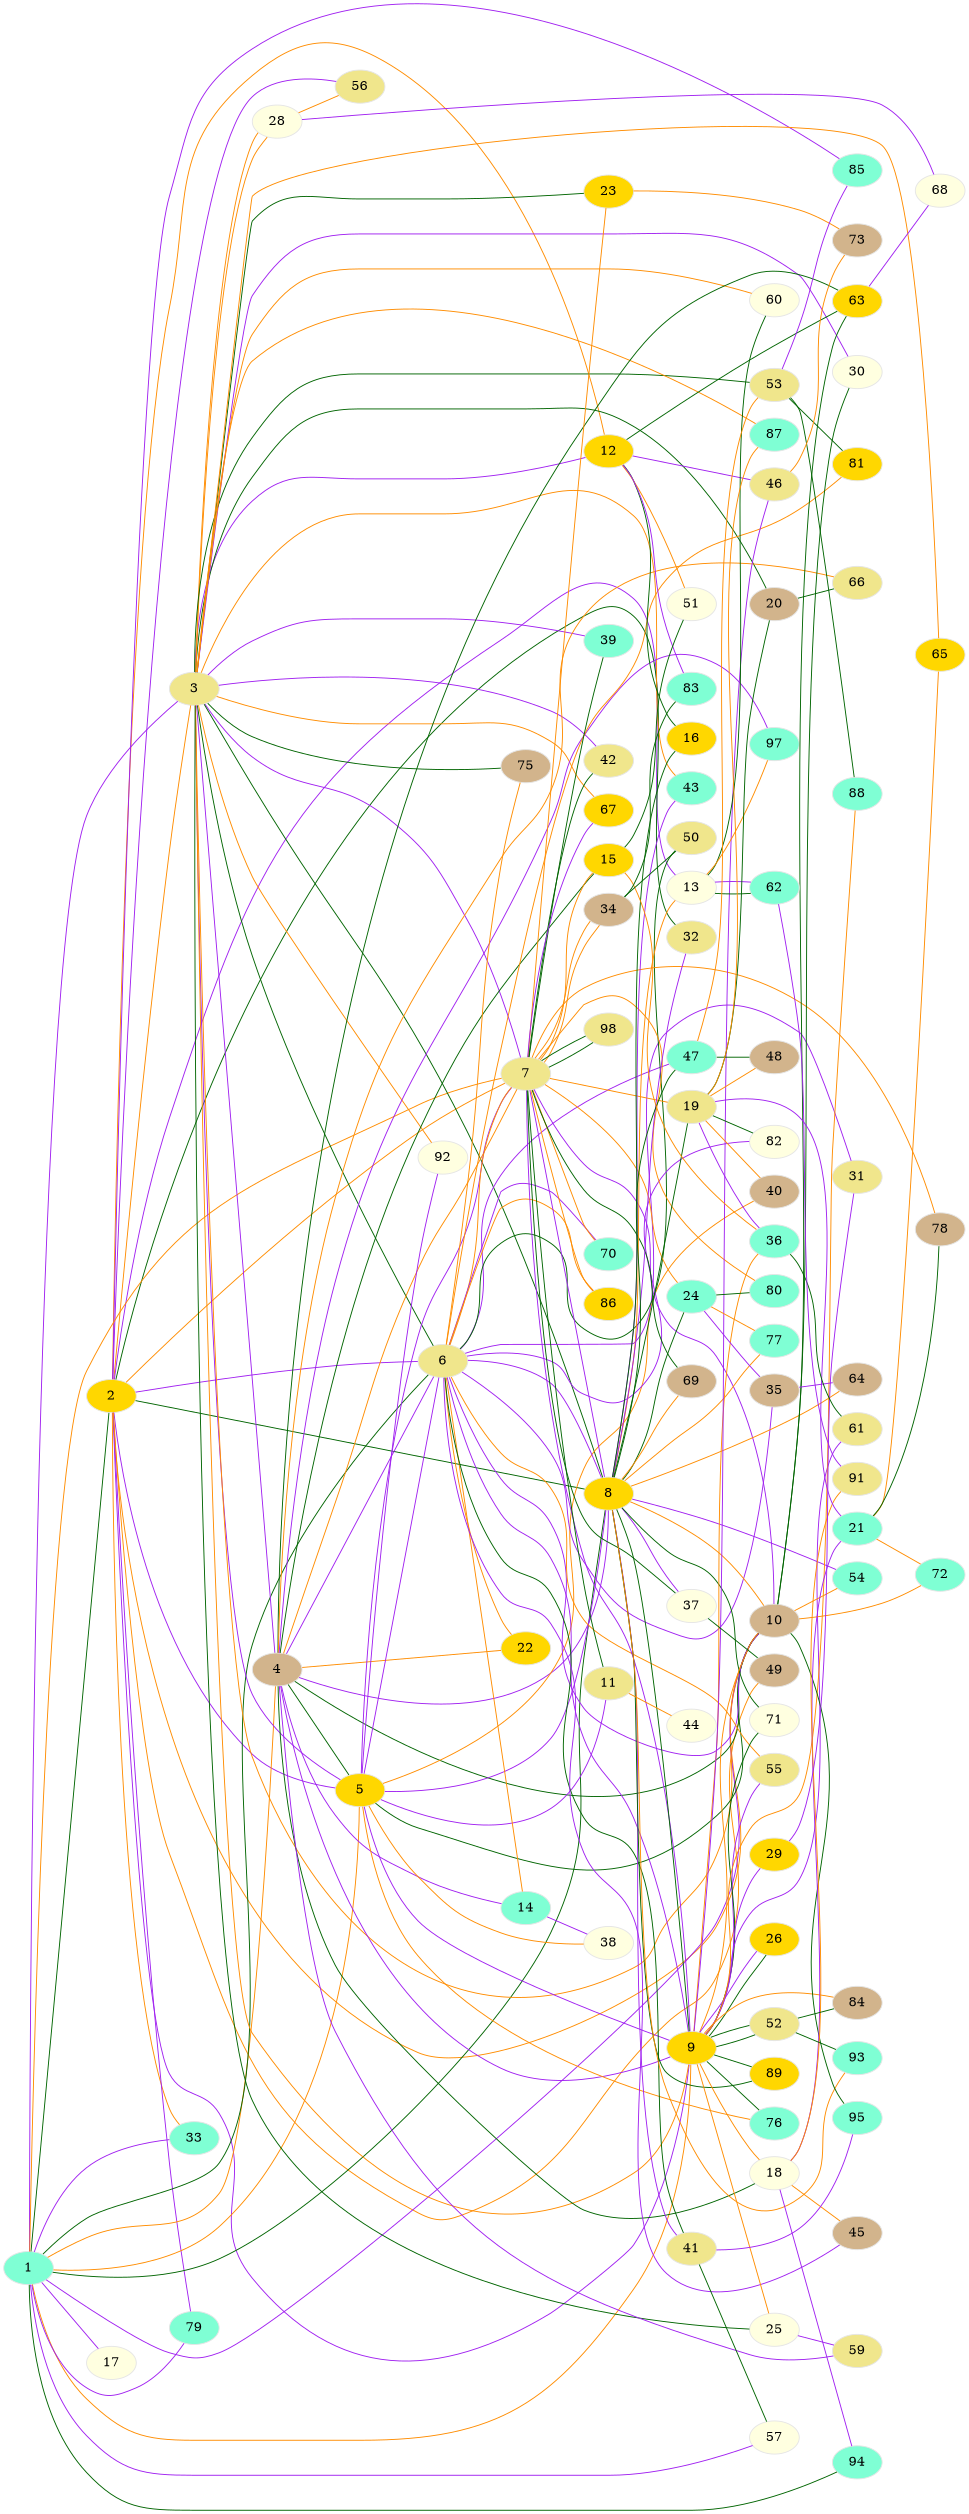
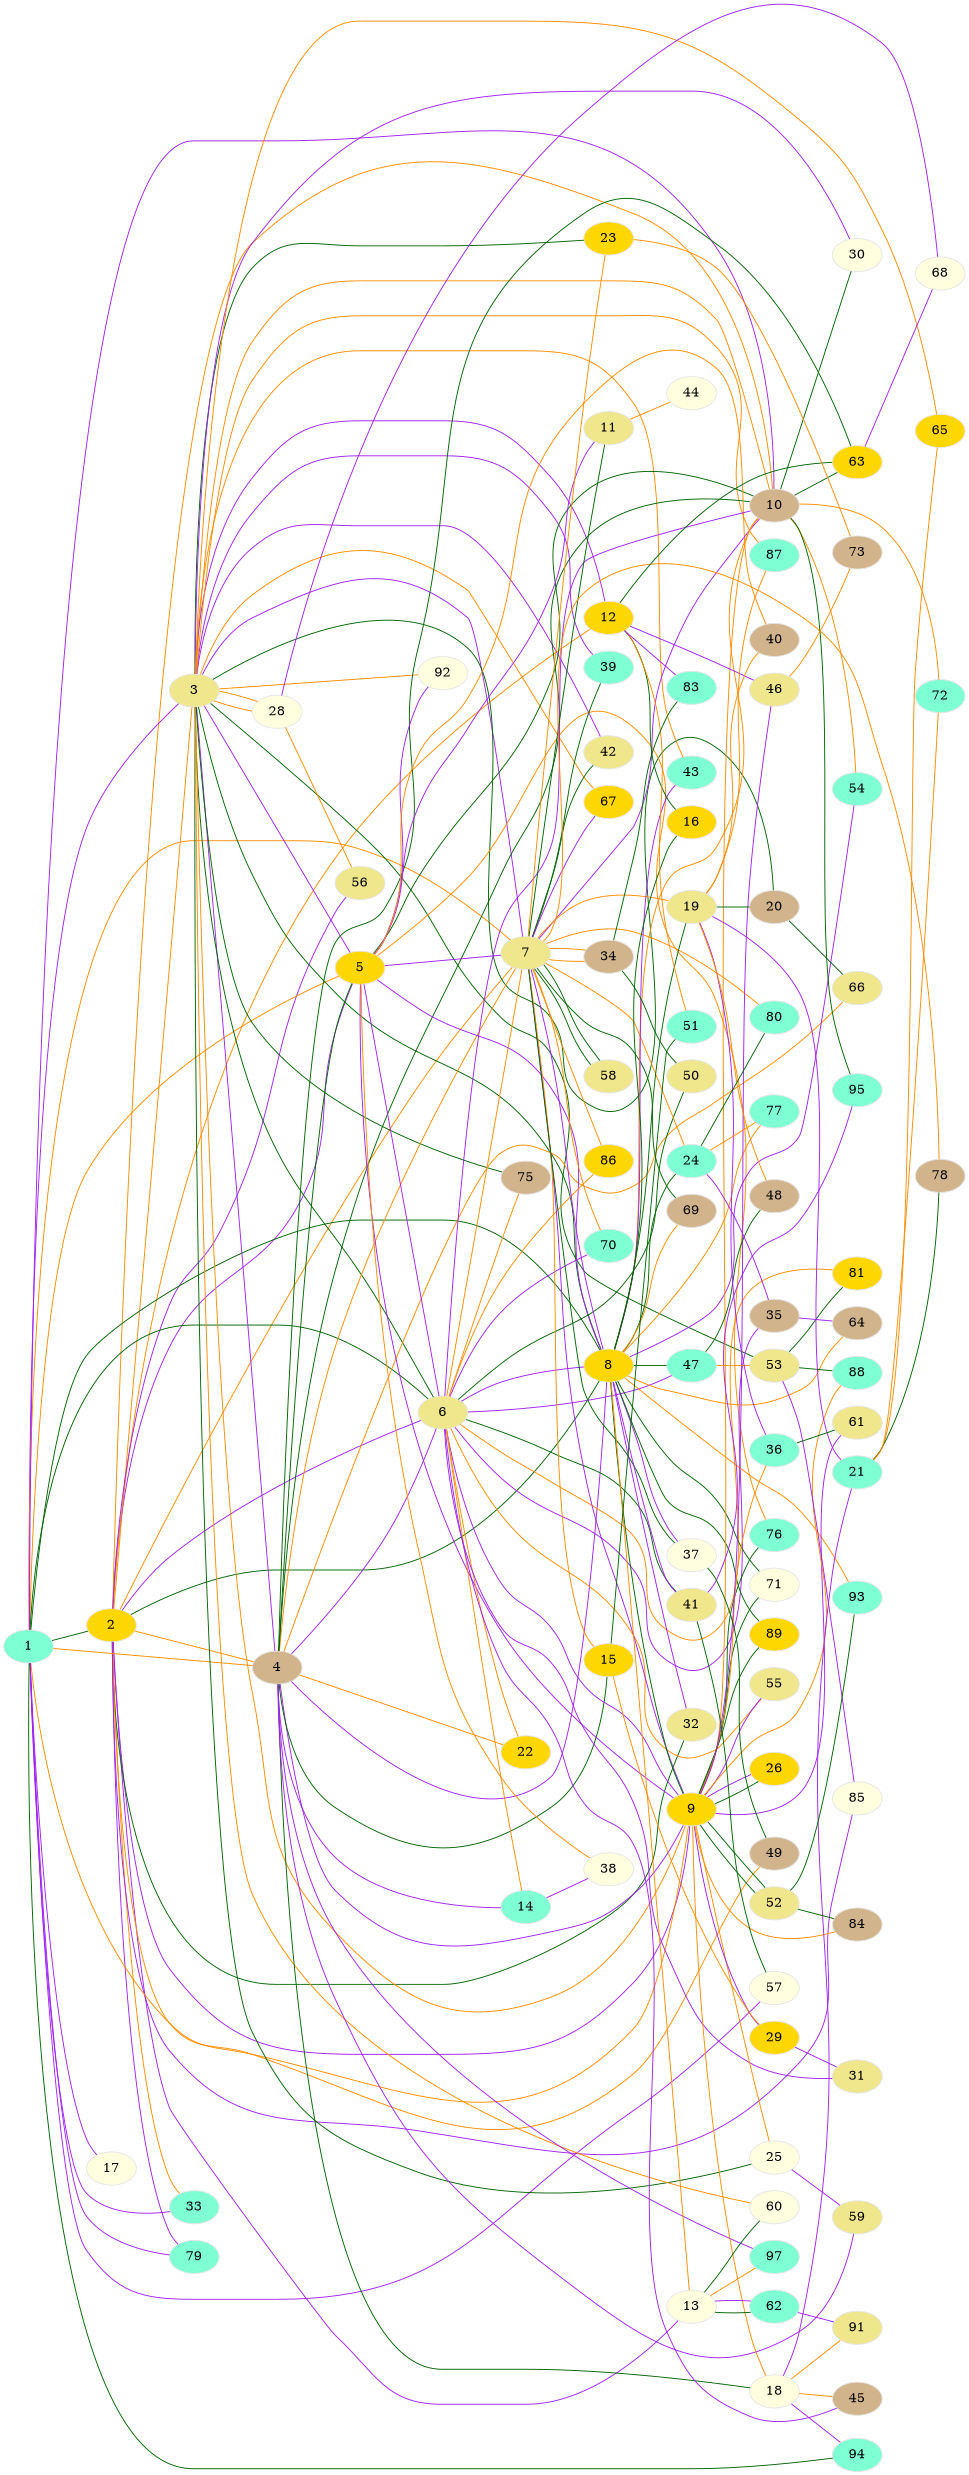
(857, 170) -> (857, 1798)
(692, 604) -> (692, 1027)
(609, 1030) -> (609, 1076)
(774, 1142) -> none
(673, 1143) -> (664, 1840)
none -> (194, 1646)
